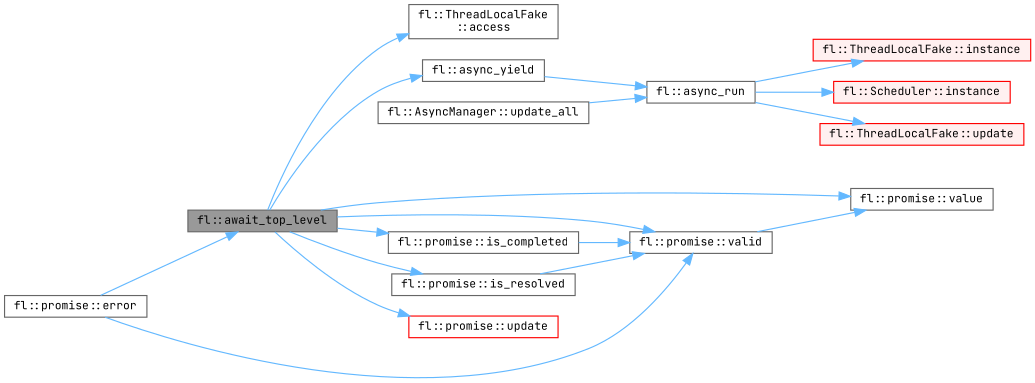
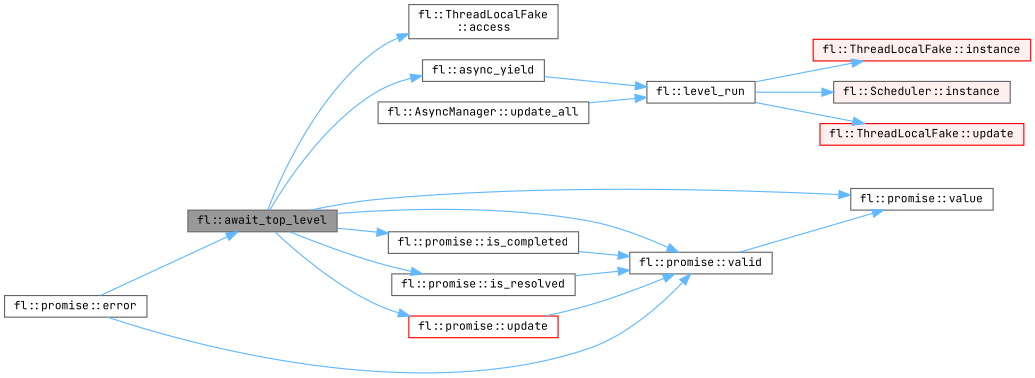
(701, 92) -> (701, 92)
(922, 92) -> (922, 92)
none -> (605, 300)
